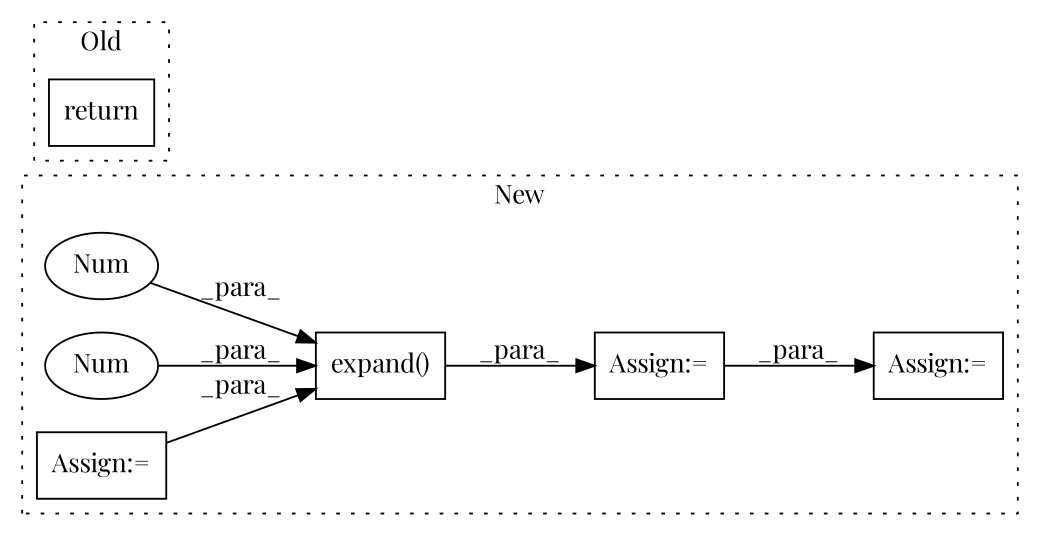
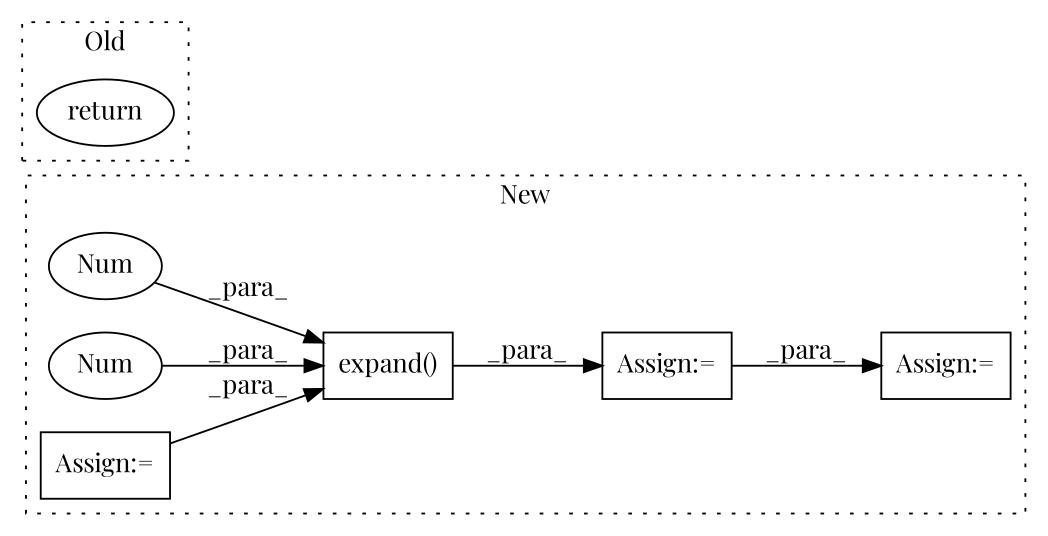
(102, 113) -> (105, 113)
